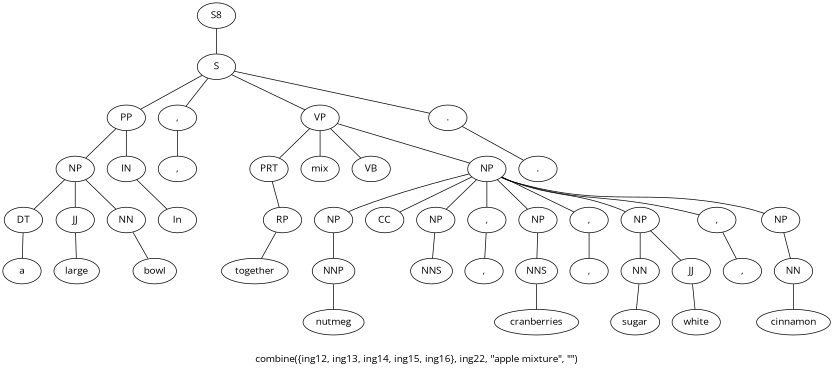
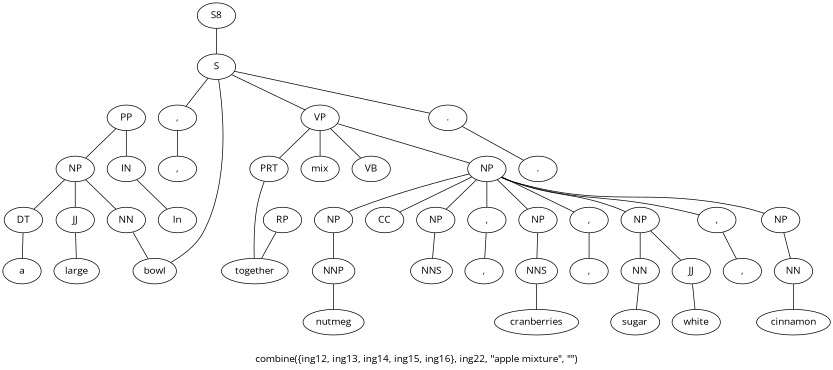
(172, 92) -> (220, 179)
(276, 195) -> (255, 219)
